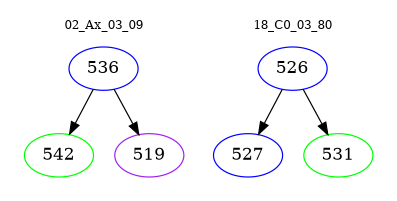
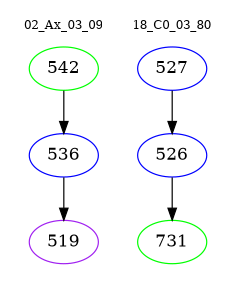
(84, 106) -> (64, 106)
(273, 106) -> (172, 106)
(338, 155) -> (172, 242)
